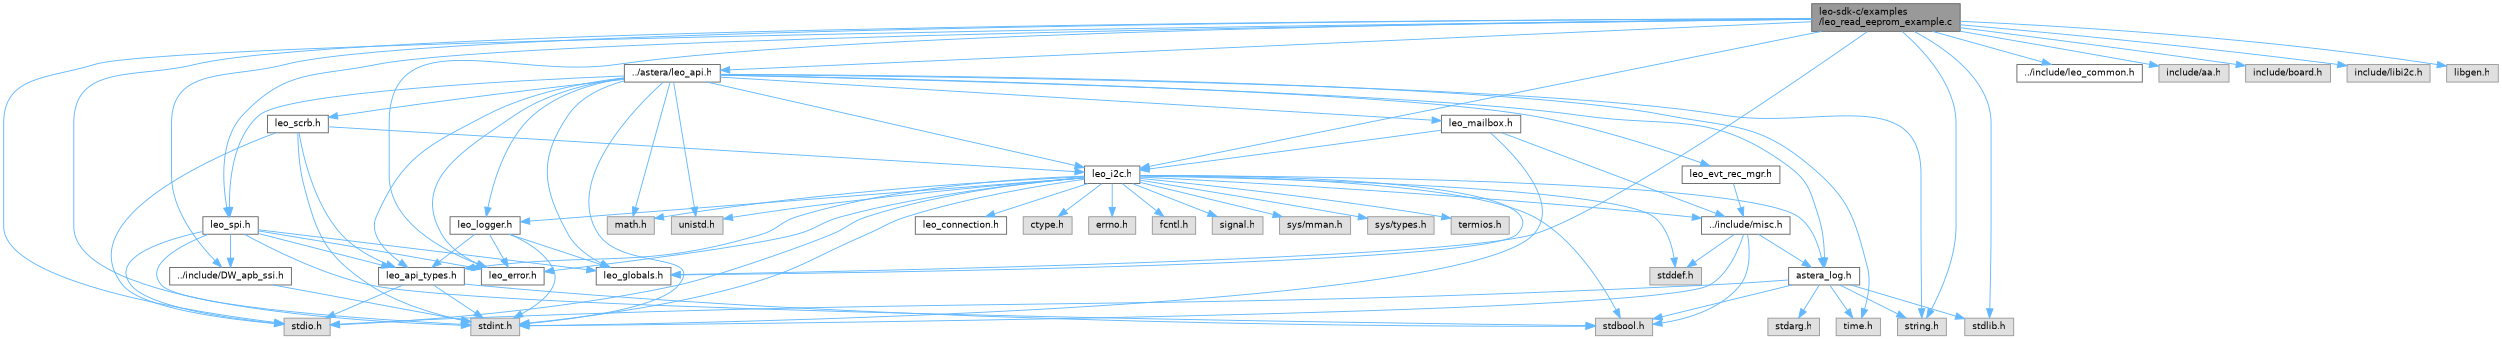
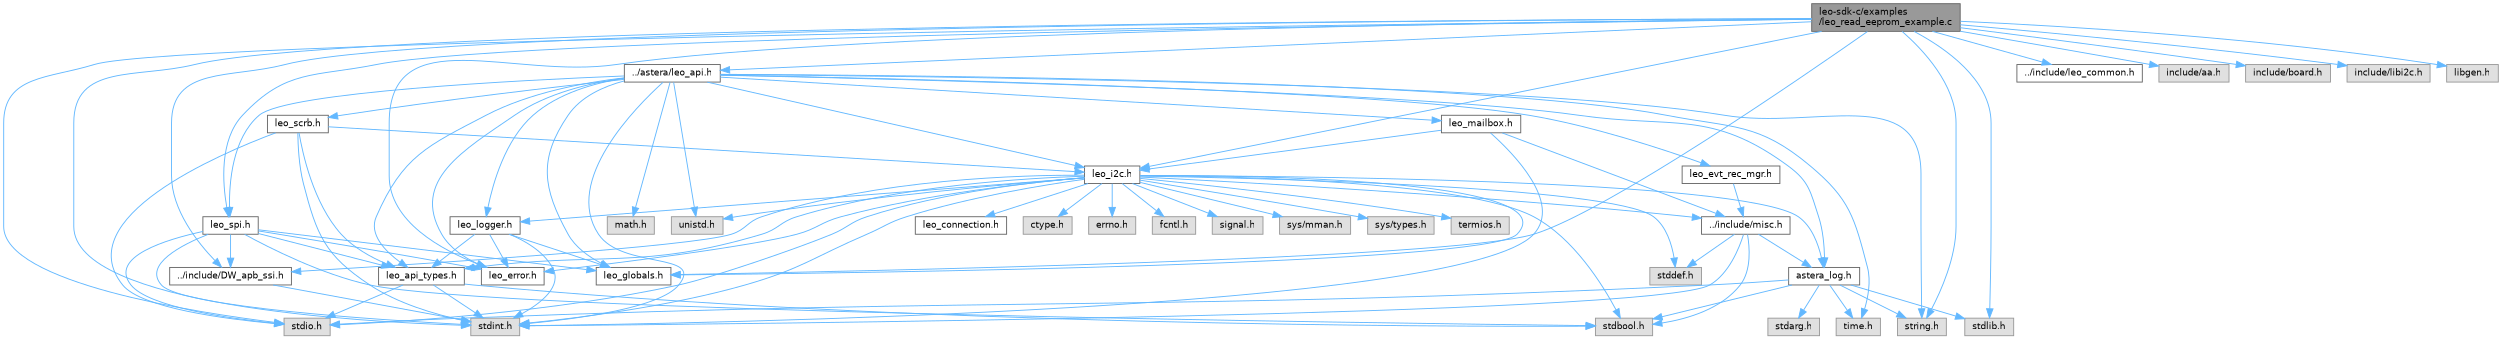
(874, 191) -> (697, 240)
